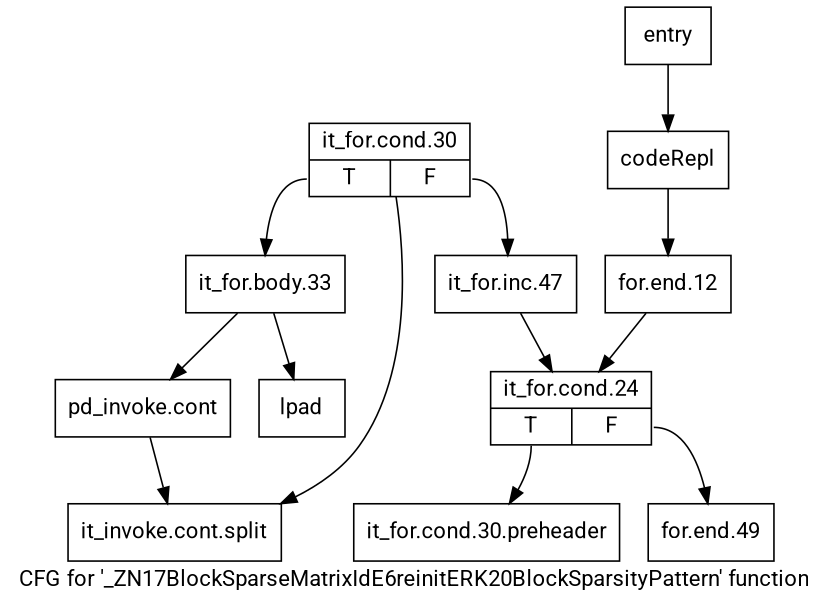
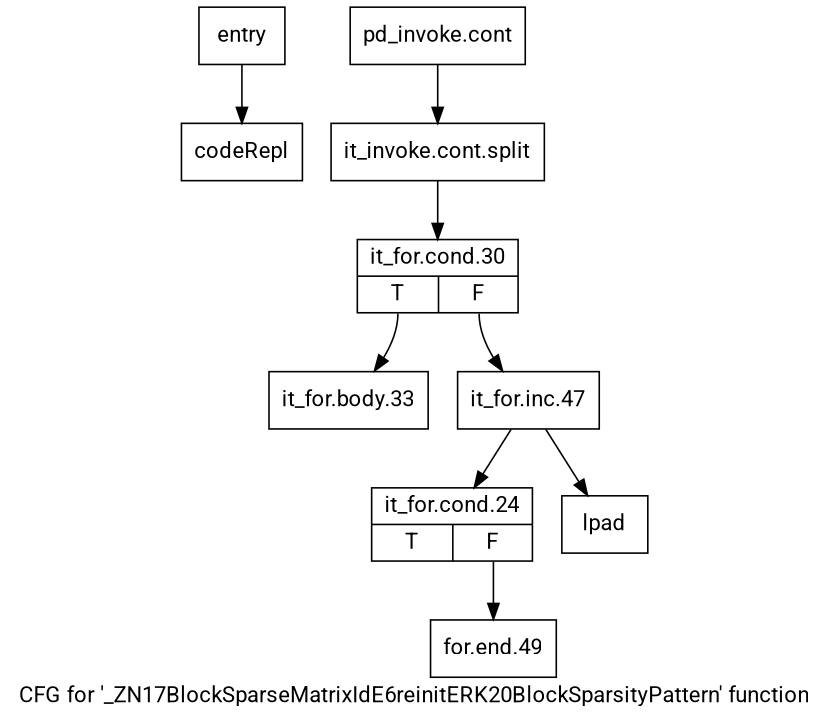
(668, 284) -> none
(281, 339) -> (562, 456)
(210, 341) -> none
(393, 366) -> (438, 202)
(487, 532) -> none
